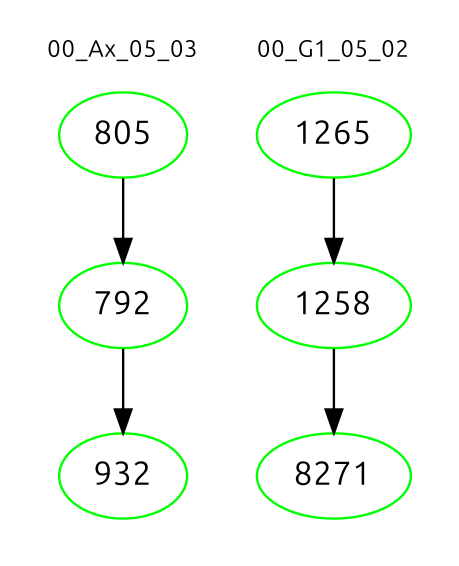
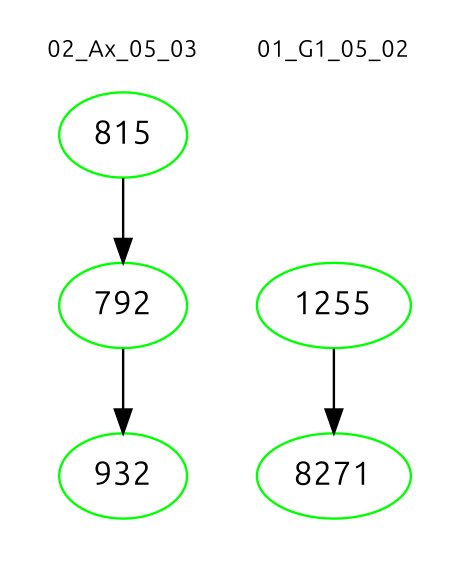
(123, 51) -> (123, 51)
(334, 51) -> (334, 51)
(123, 135) -> (123, 135)
(334, 135) -> none
(334, 305) -> (334, 305)
